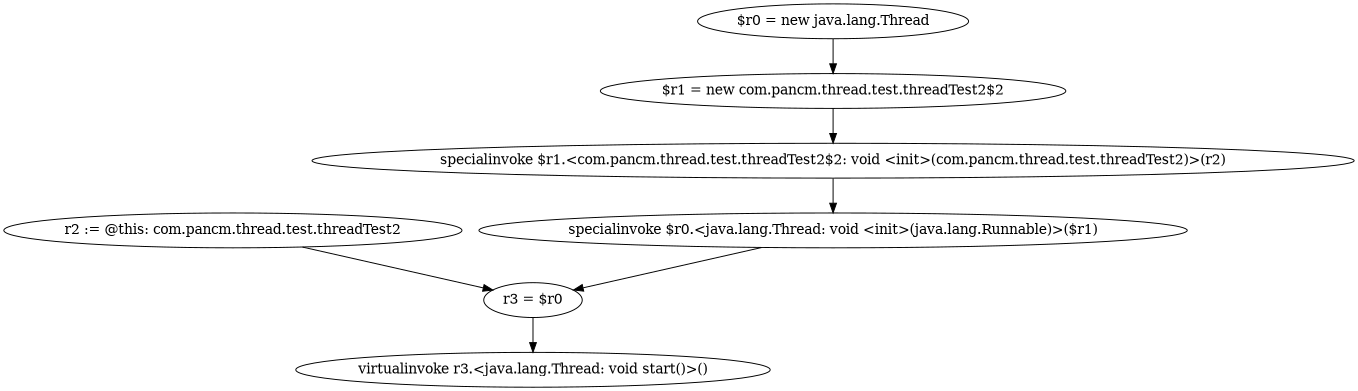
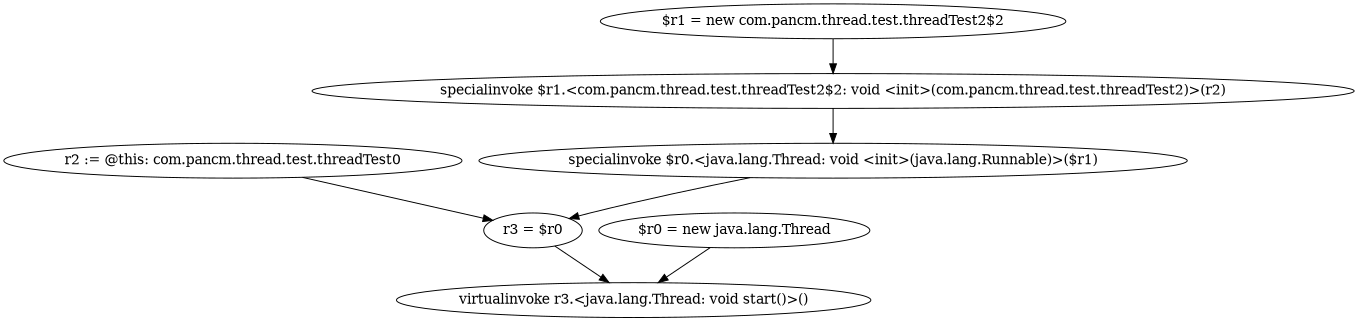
(833, 51) -> (688, 262)
(233, 230) -> (233, 161)
